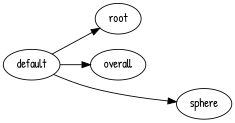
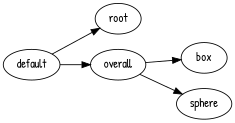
none -> (204, 58)
(110, 92) -> (157, 82)
